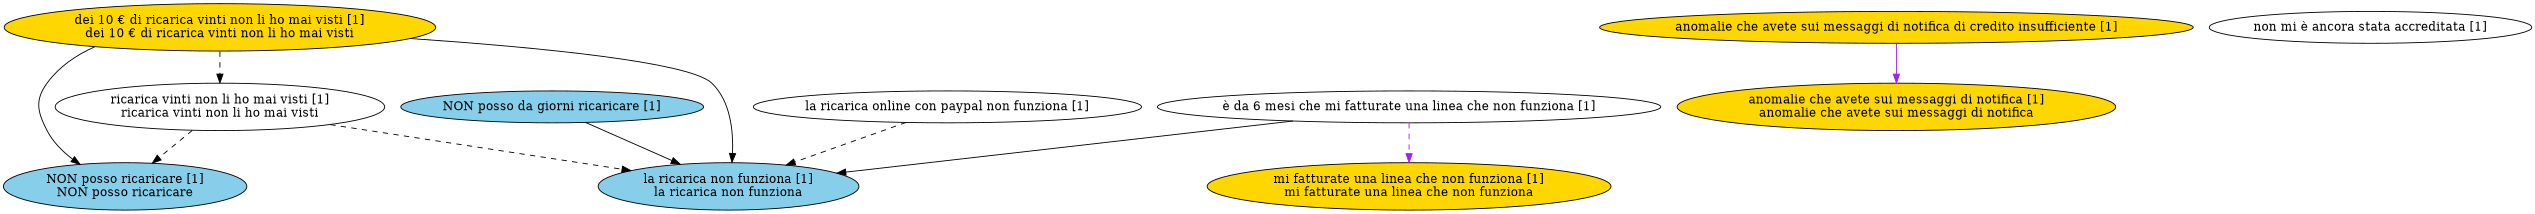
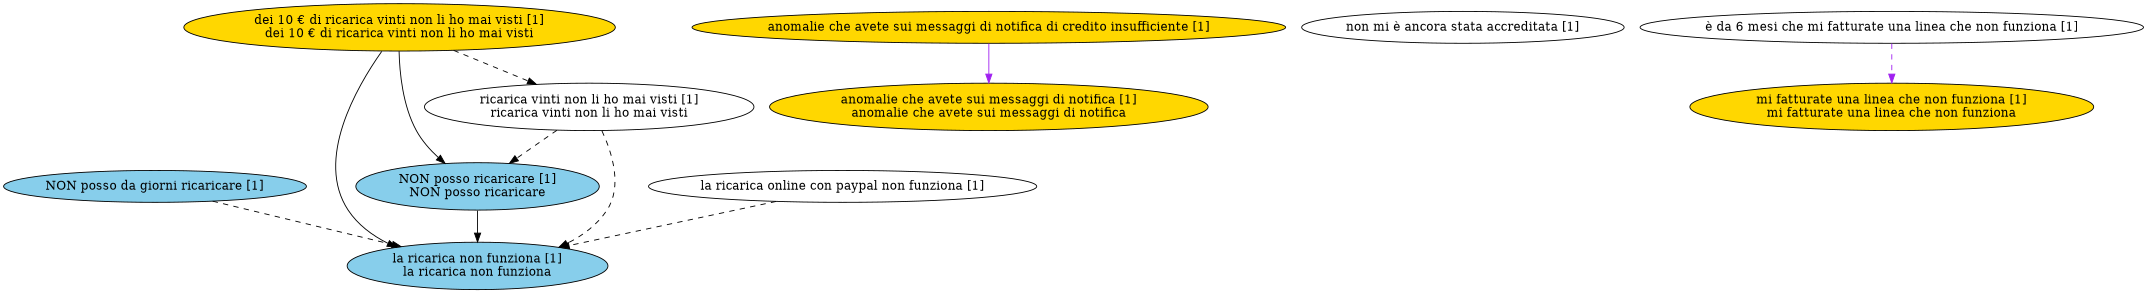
(629, 142) -> (302, 223)
(1069, 147) -> (478, 222)
